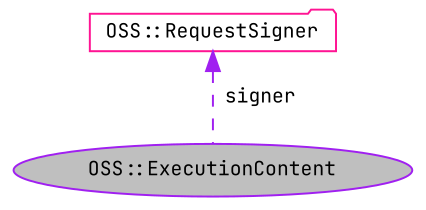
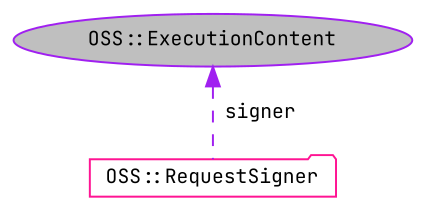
(213, 107) -> (213, 123)
